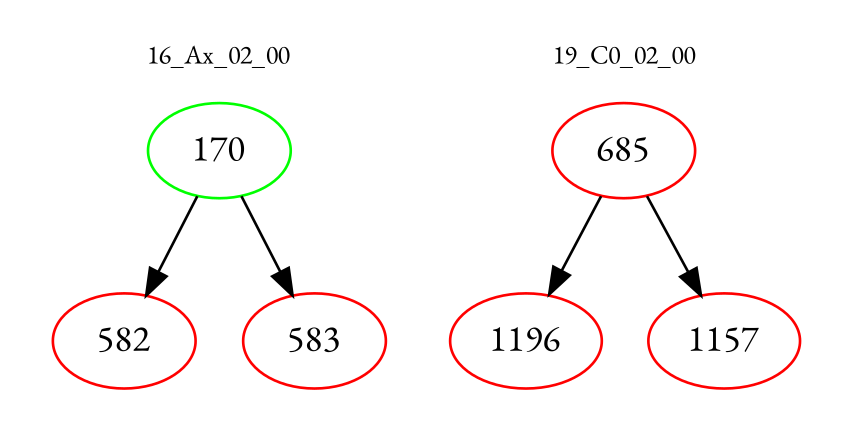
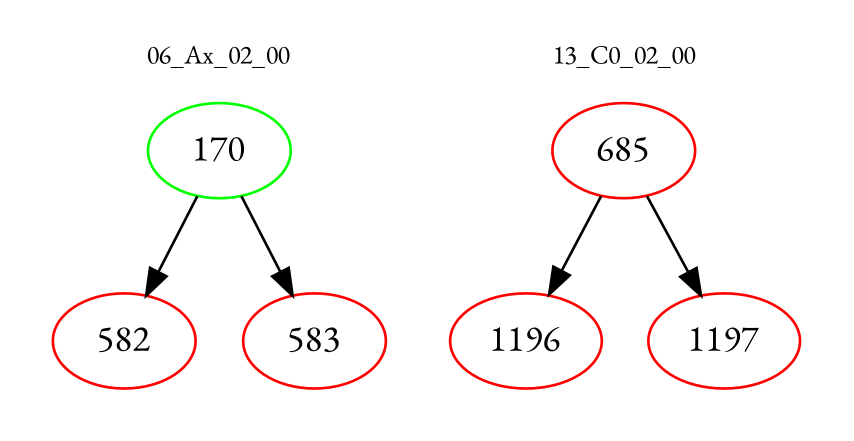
(219, 57) -> (219, 57)
(625, 57) -> (625, 57)
(724, 341) -> (724, 341)
